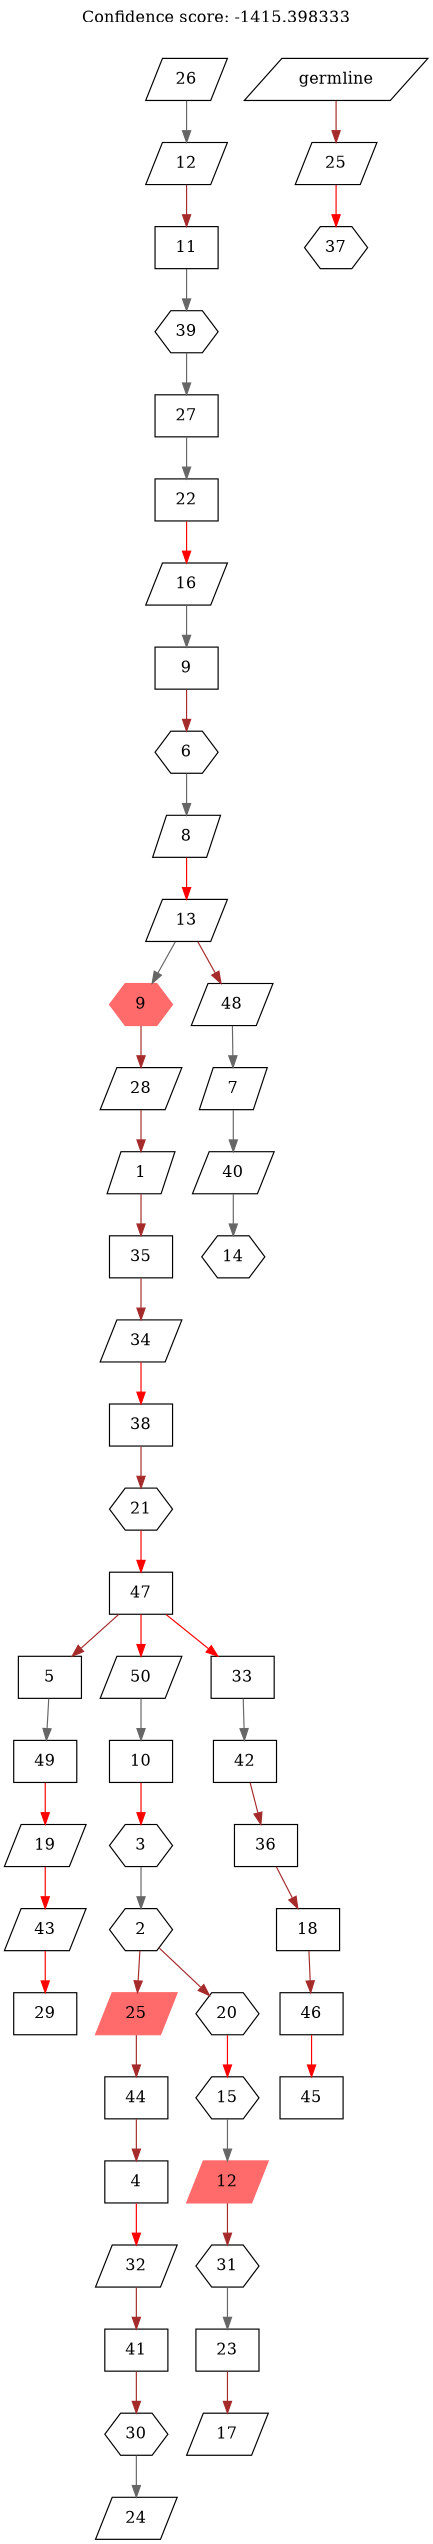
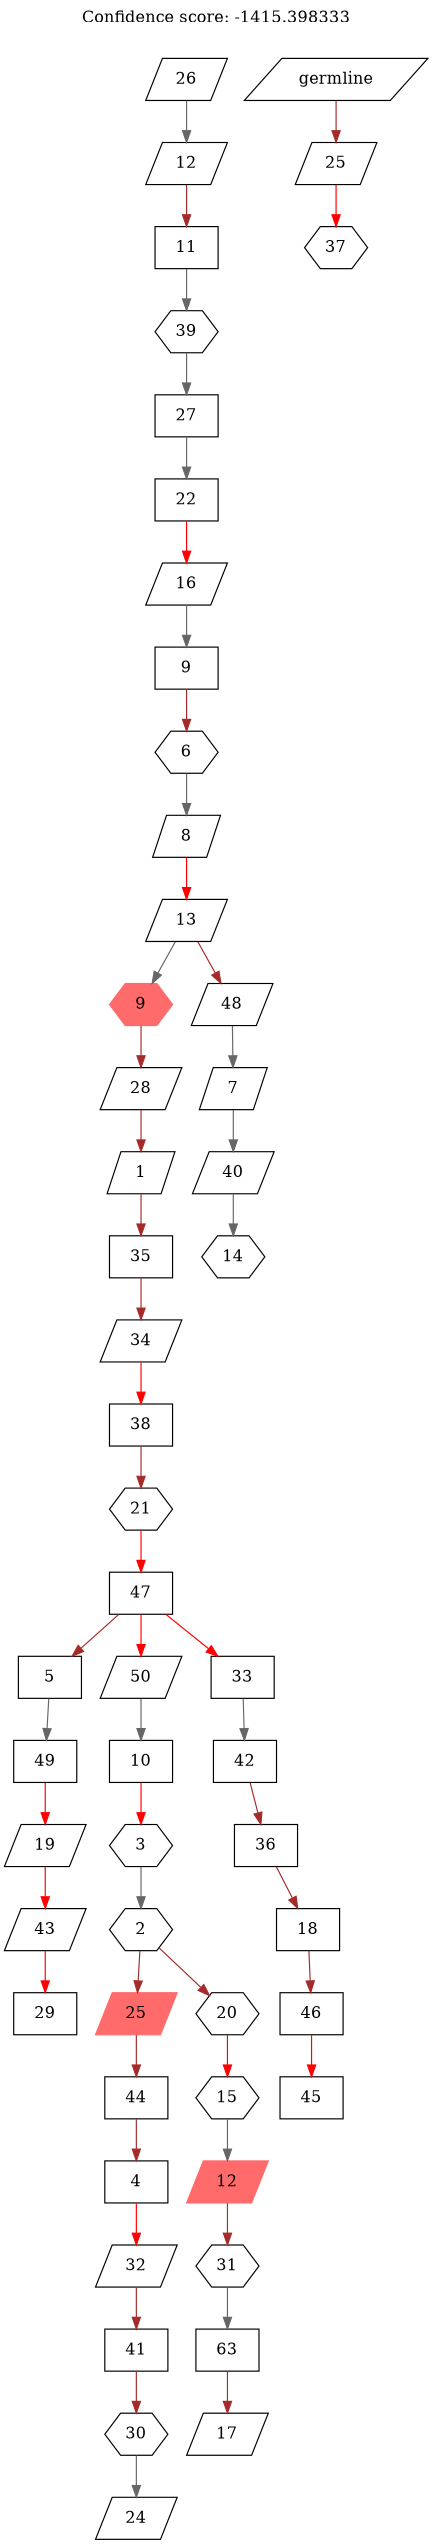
(227, 2350) -> (227, 2350)
